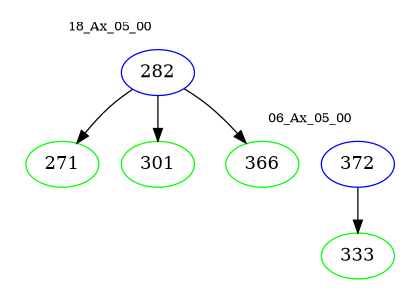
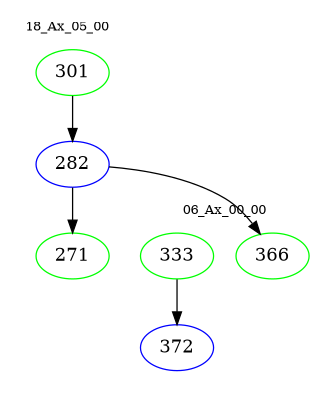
(158, 112) -> (73, 112)
(310, 119) -> (225, 211)
(358, 204) -> (177, 296)
